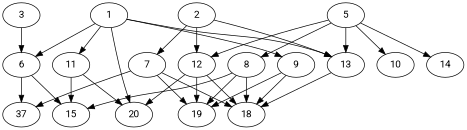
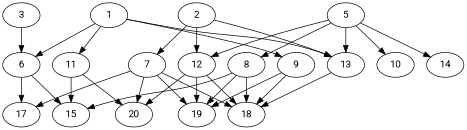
(118, 62) -> (141, 86)
(21, 115) -> (21, 115)
